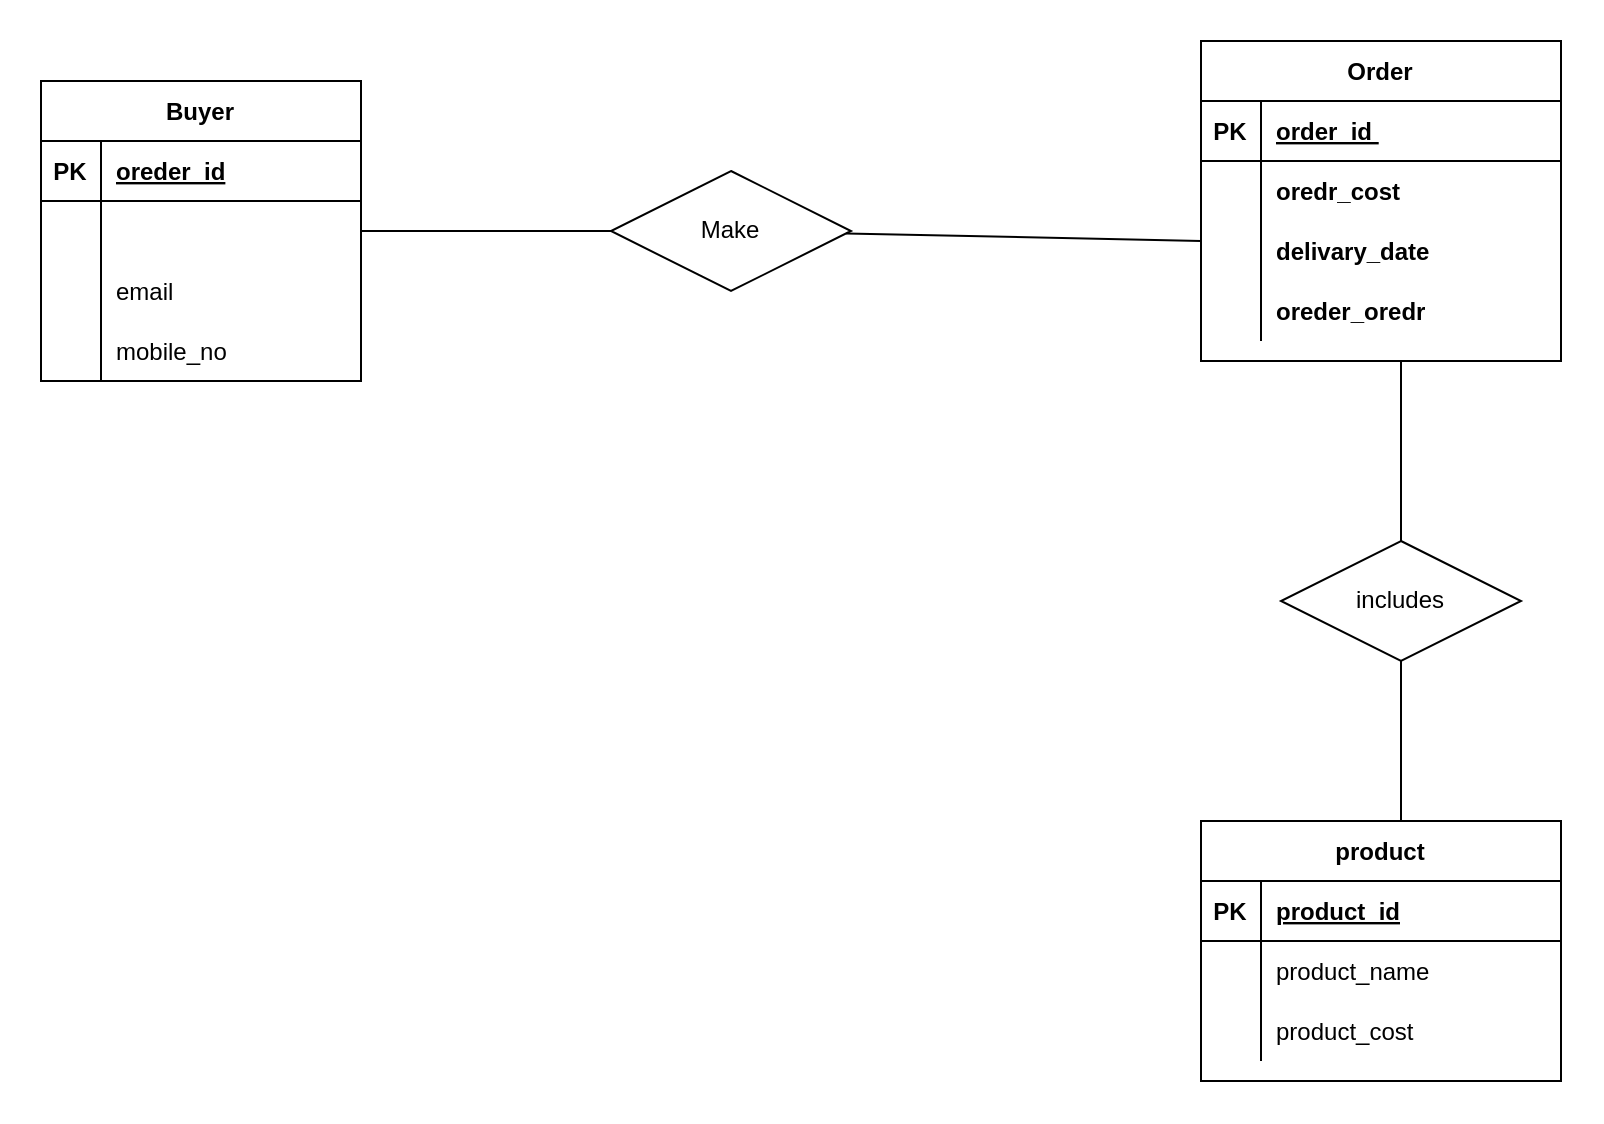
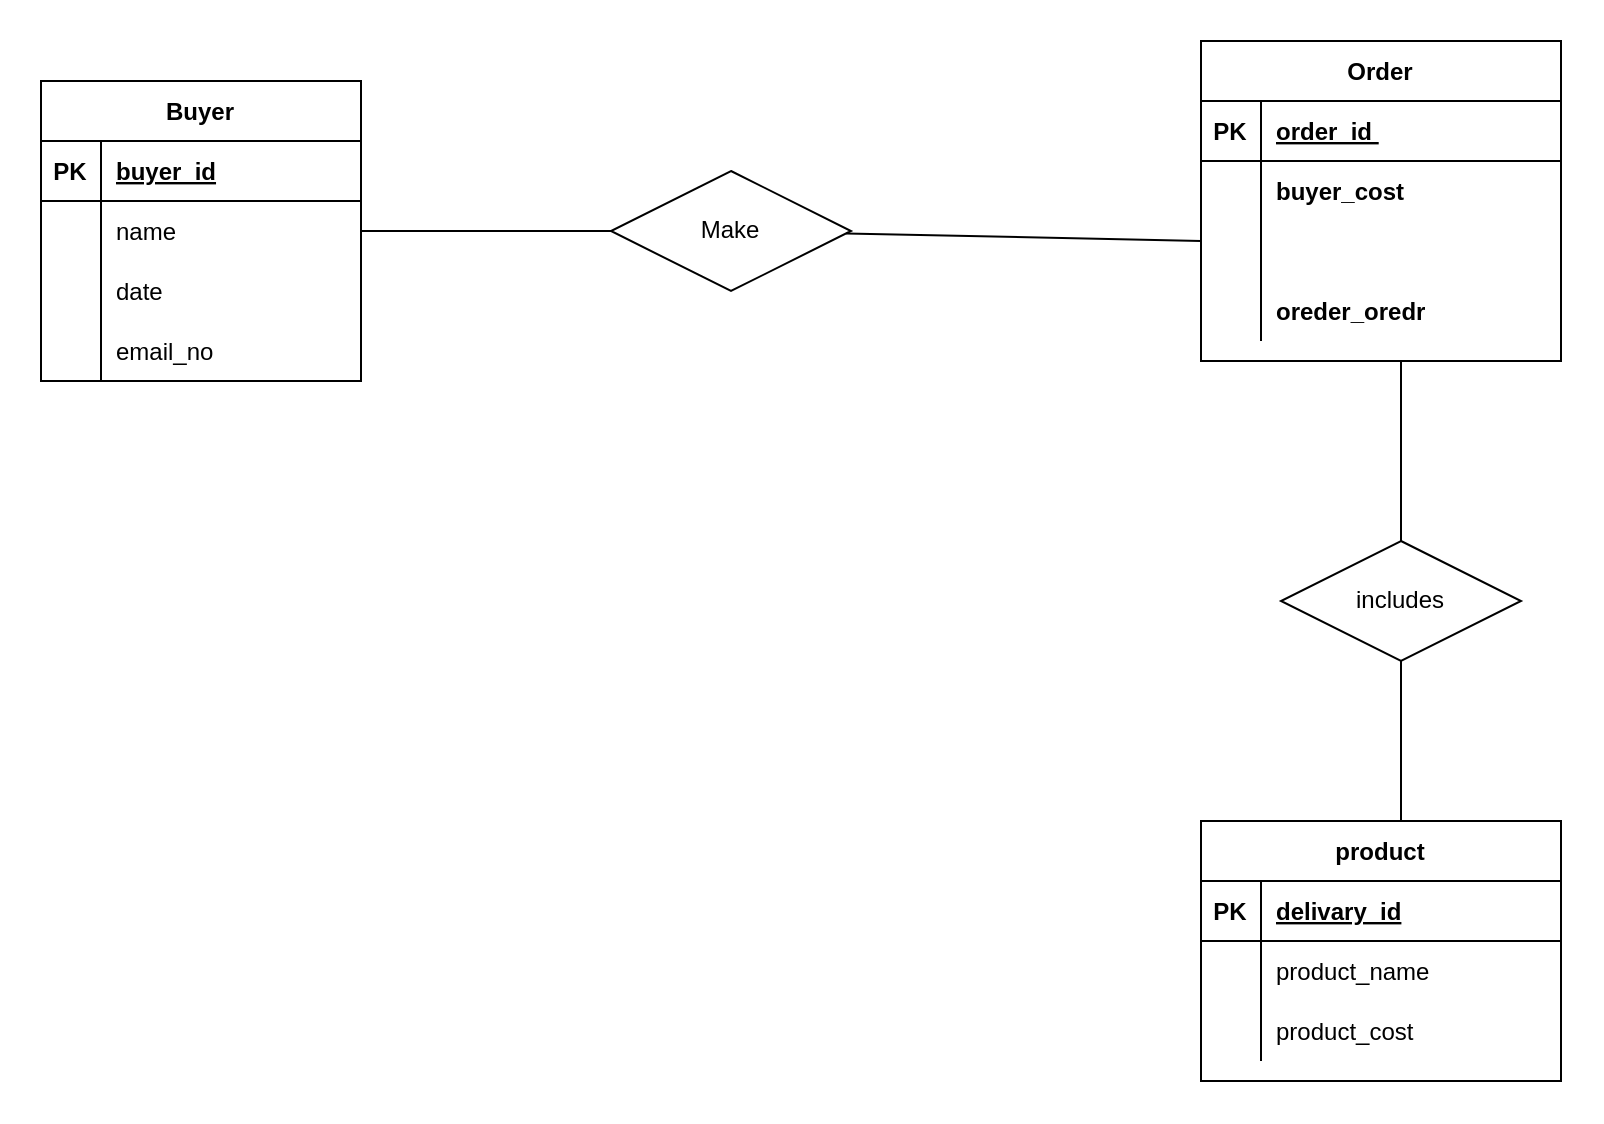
(173, 172) -> (167, 172)
(1343, 192) -> (1343, 192)
none -> (231, 231)
(1411, 251) -> none
(143, 292) -> (143, 292)
(170, 352) -> (164, 352)
(1340, 912) -> (1341, 912)
